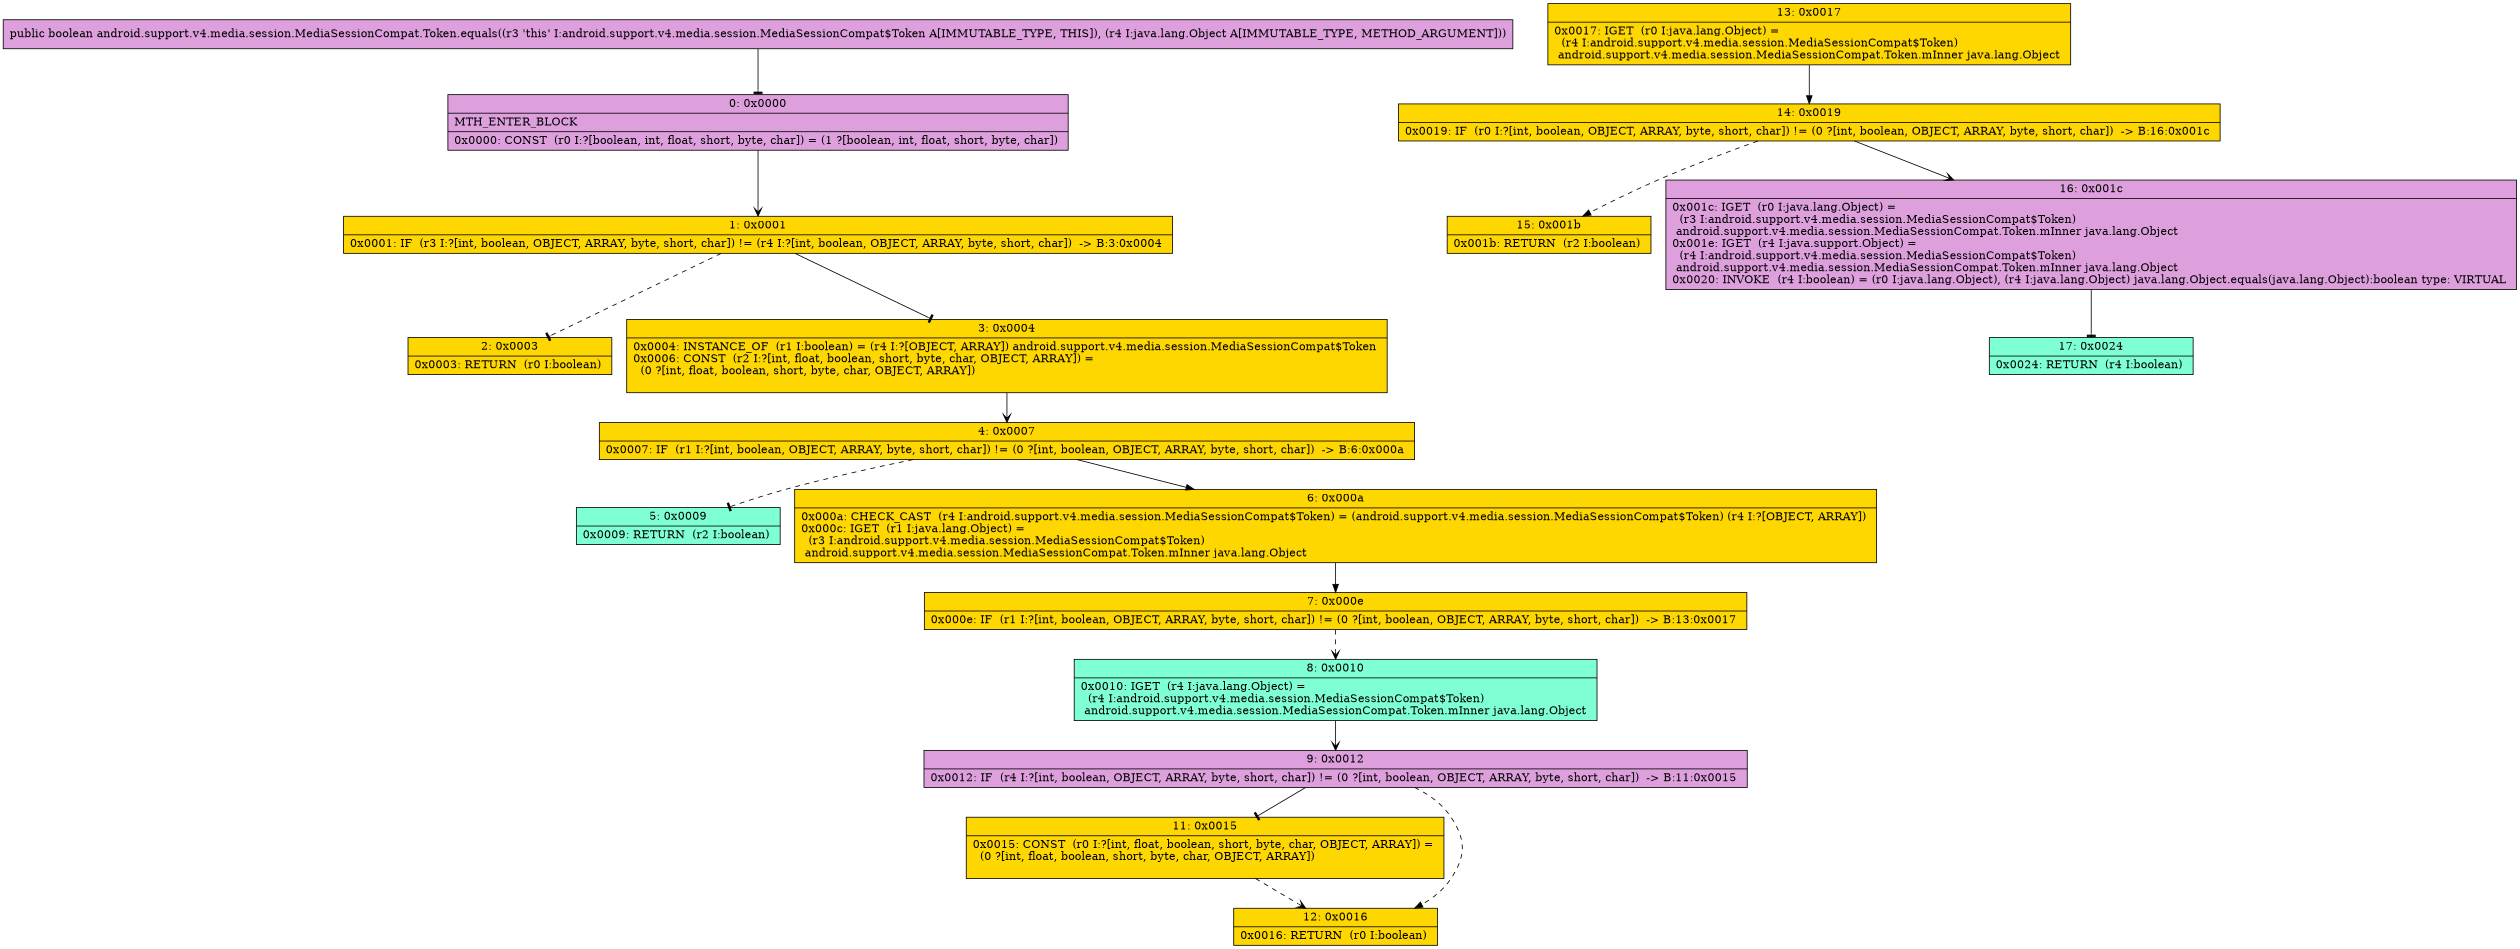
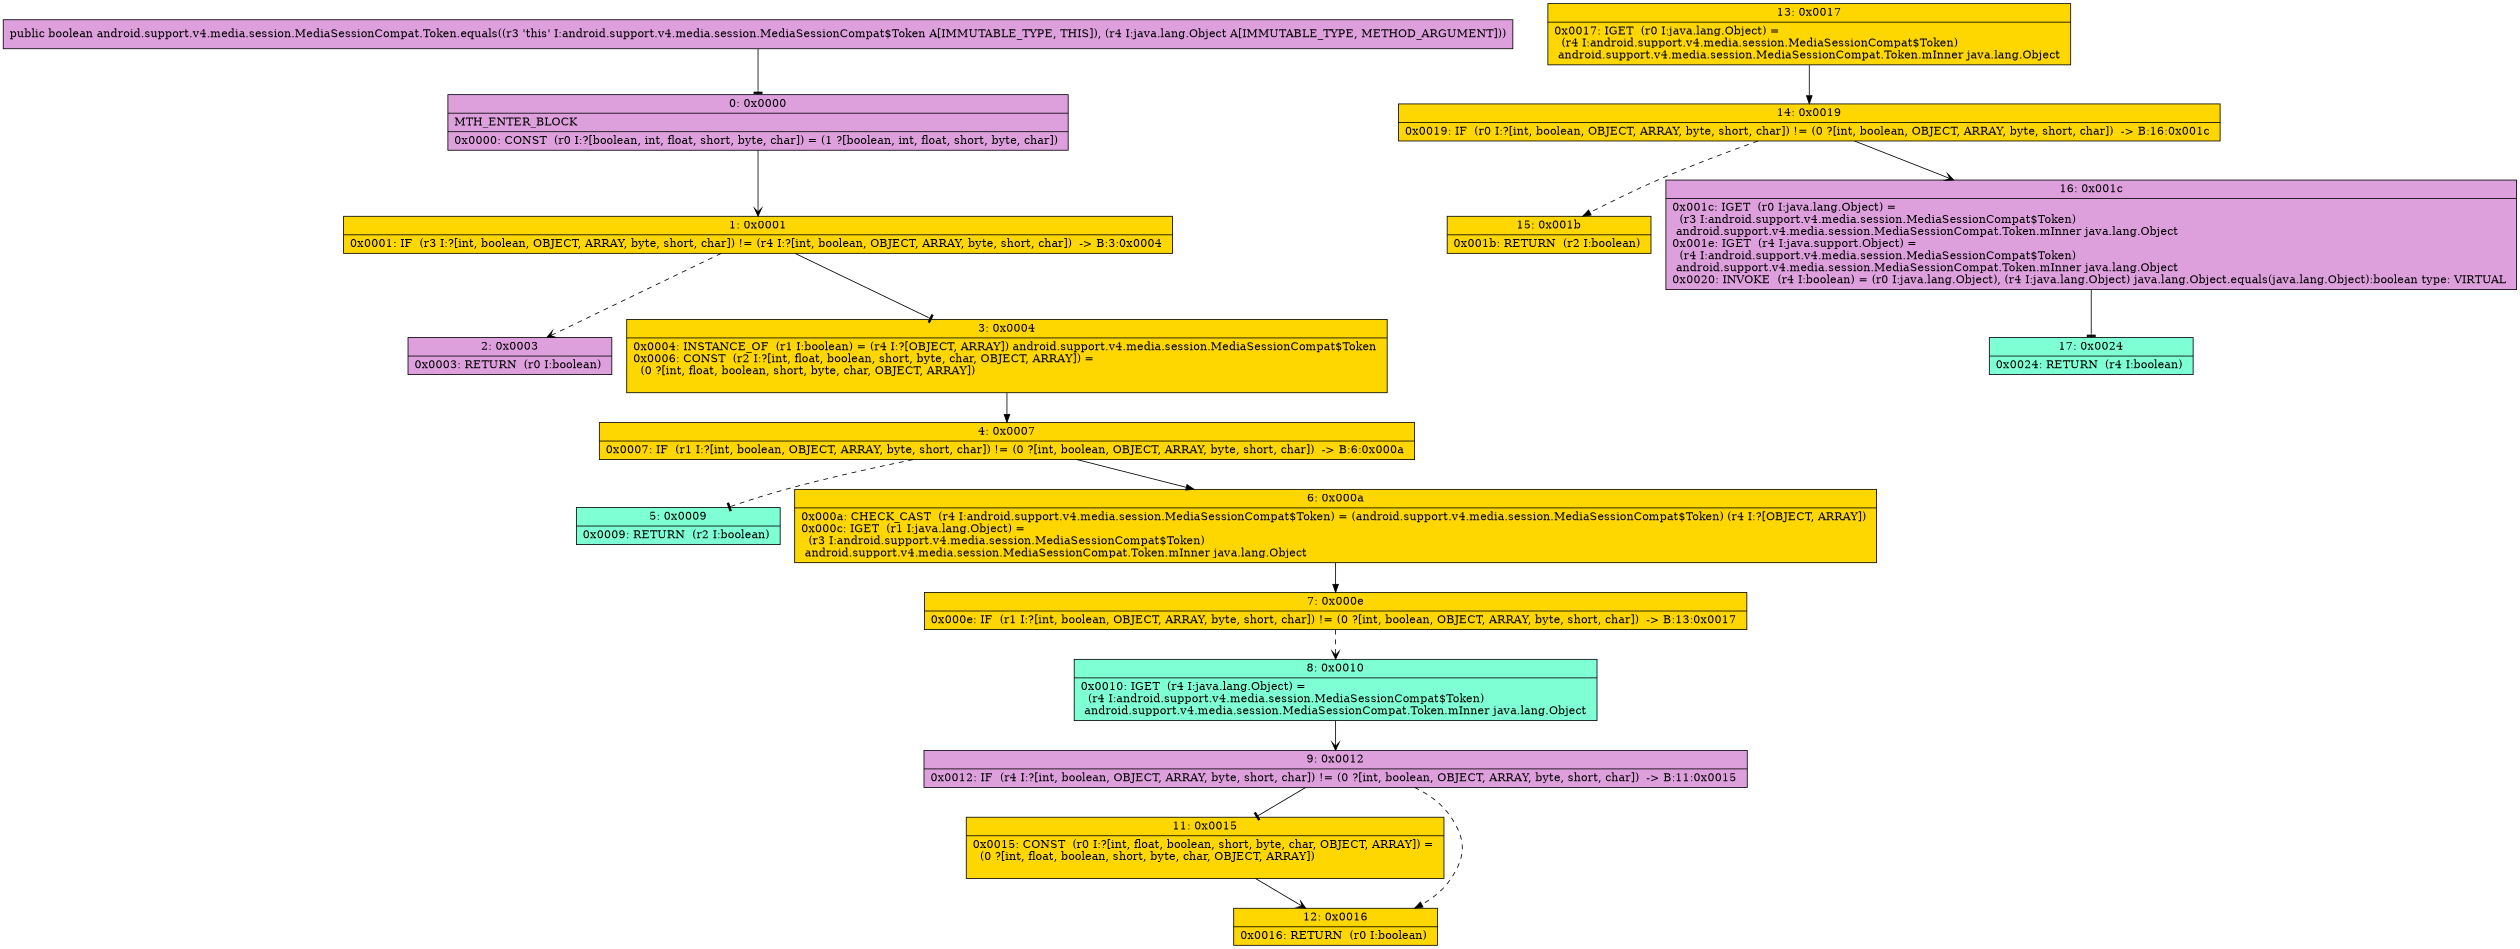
(636, 295) -> (638, 294)
(510, 356) -> (510, 356)
(1007, 404) -> (1007, 404)
(1277, 891) -> (1277, 891)
